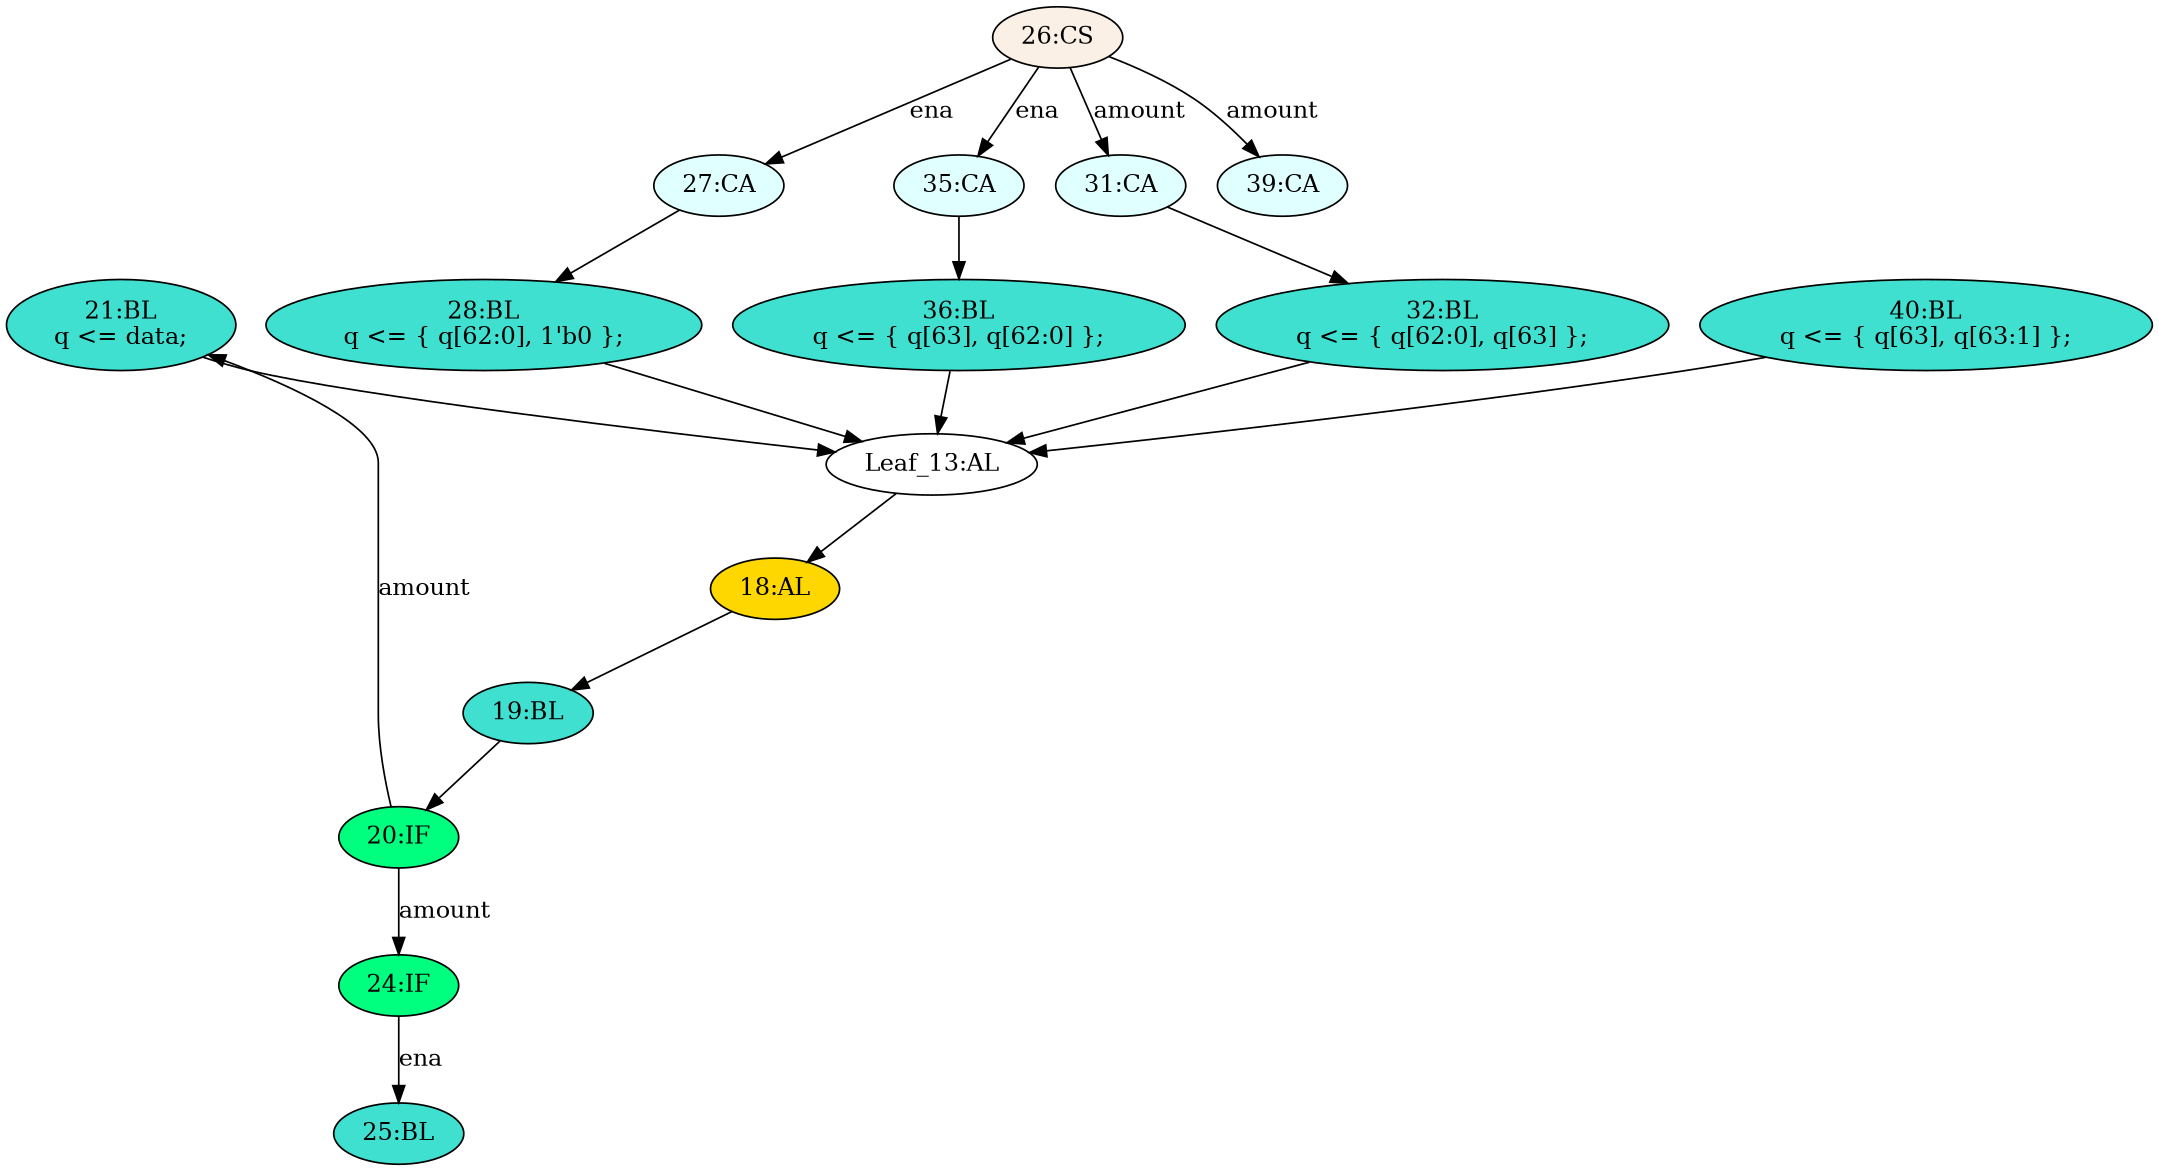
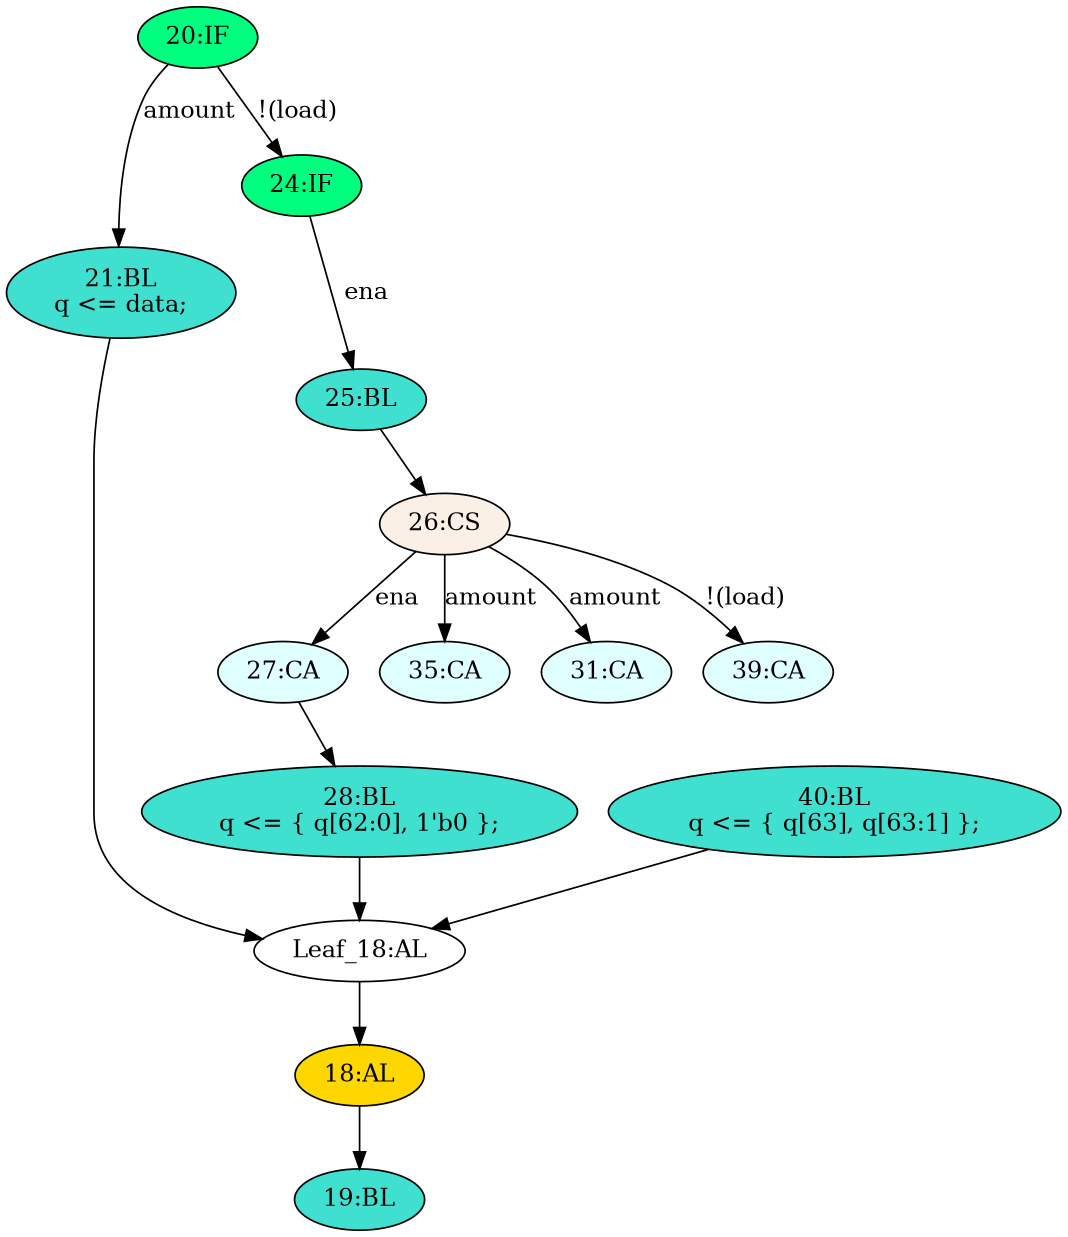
(1037, 112) -> (492, 598)
(1273, 112) -> (745, 598)
(959, 325) -> none
(1443, 325) -> none
none -> (398, 455)
(932, 464) -> (360, 951)
(470, 769) -> none
(446, 911) -> (297, 112)
